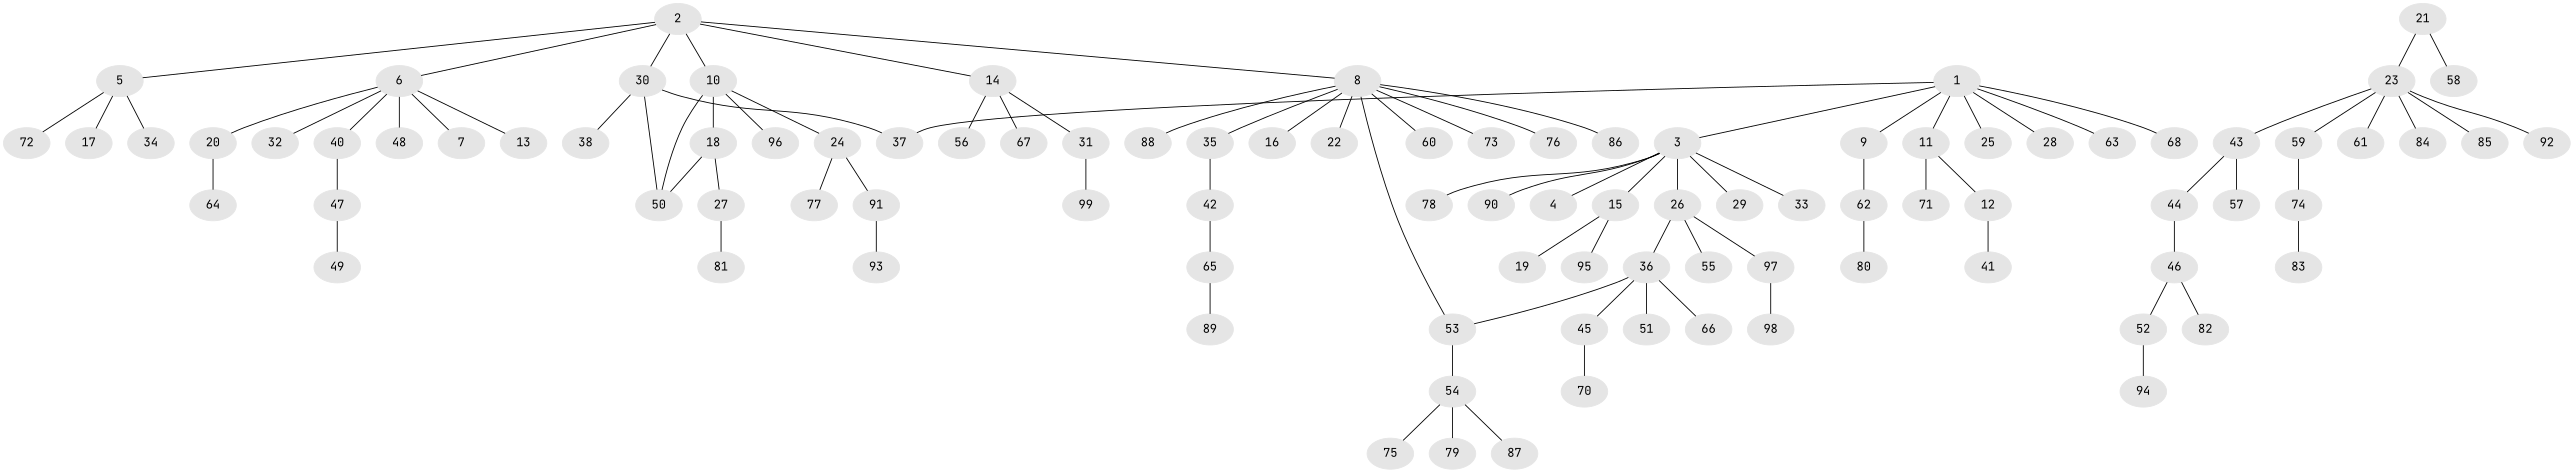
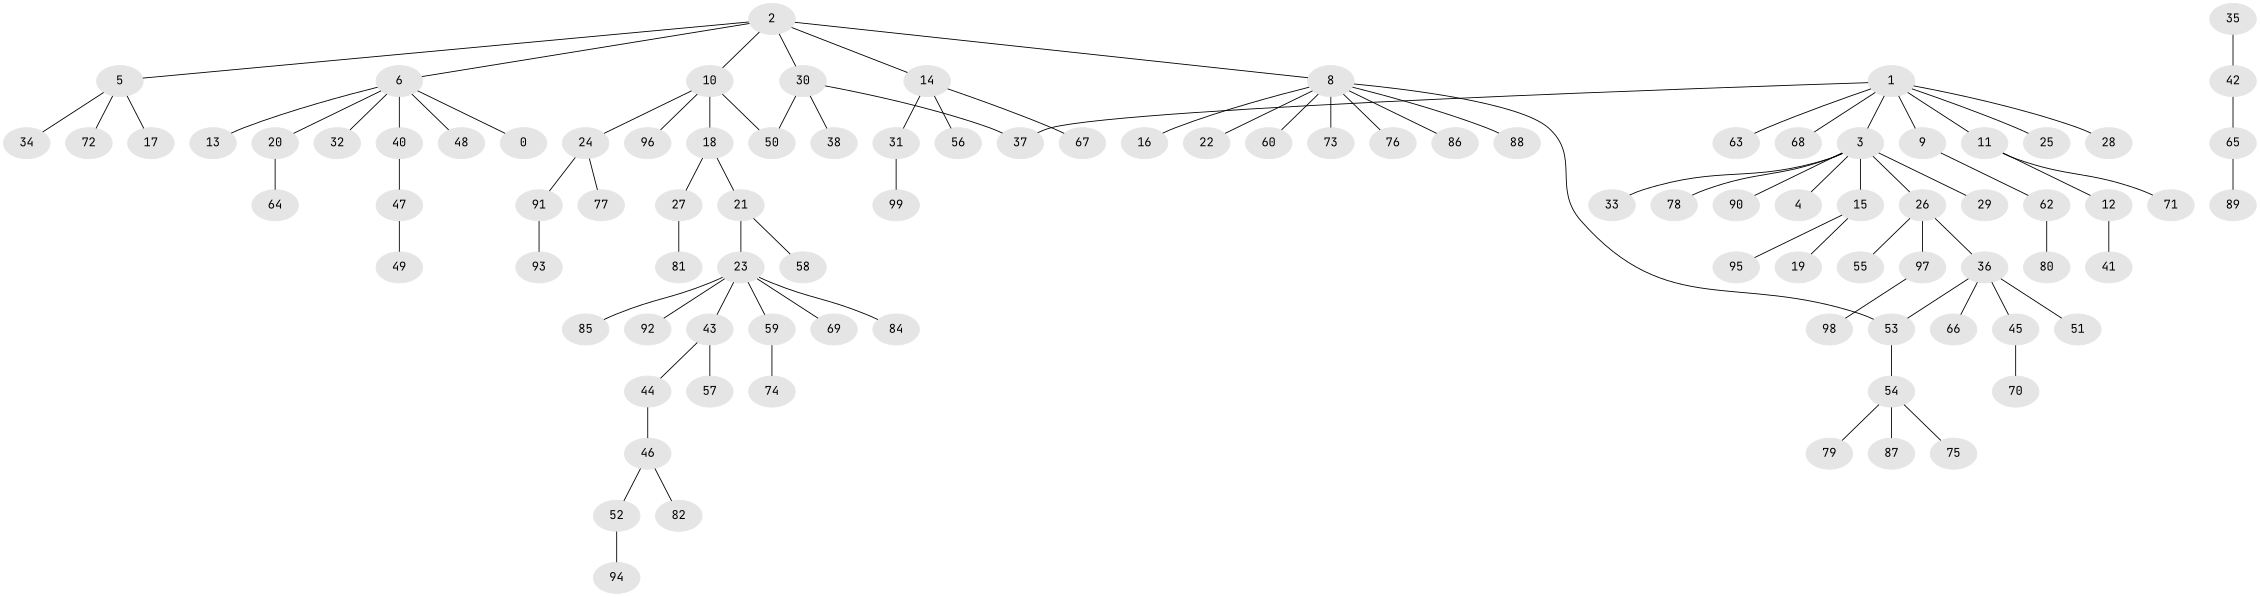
(1283, 110) -> none
(461, 143) -> (524, 143)
(2361, 143) -> (834, 329)
(686, 174) -> (725, 174)
(2299, 267) -> none
